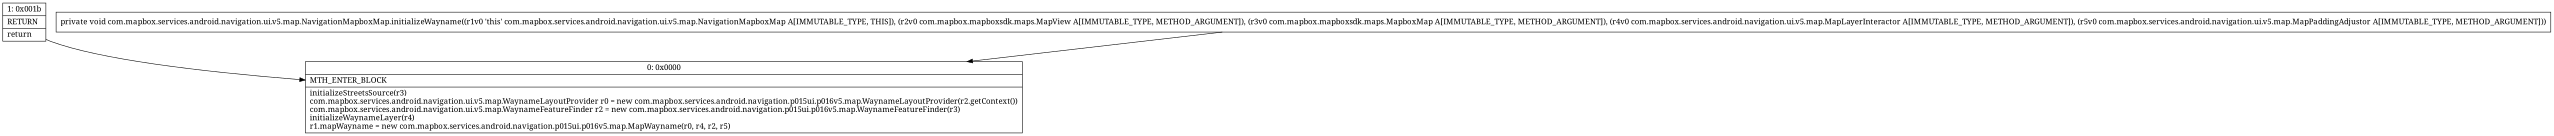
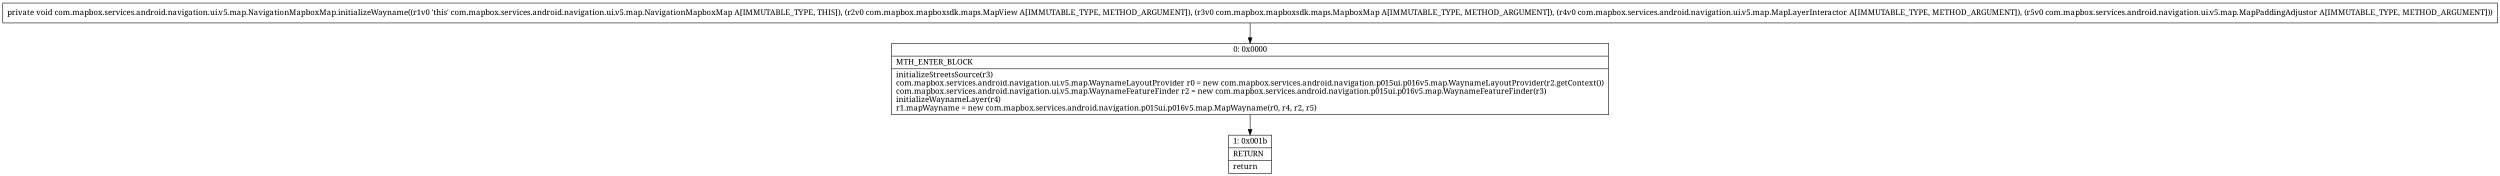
(172, 66) -> (1250, 122)
